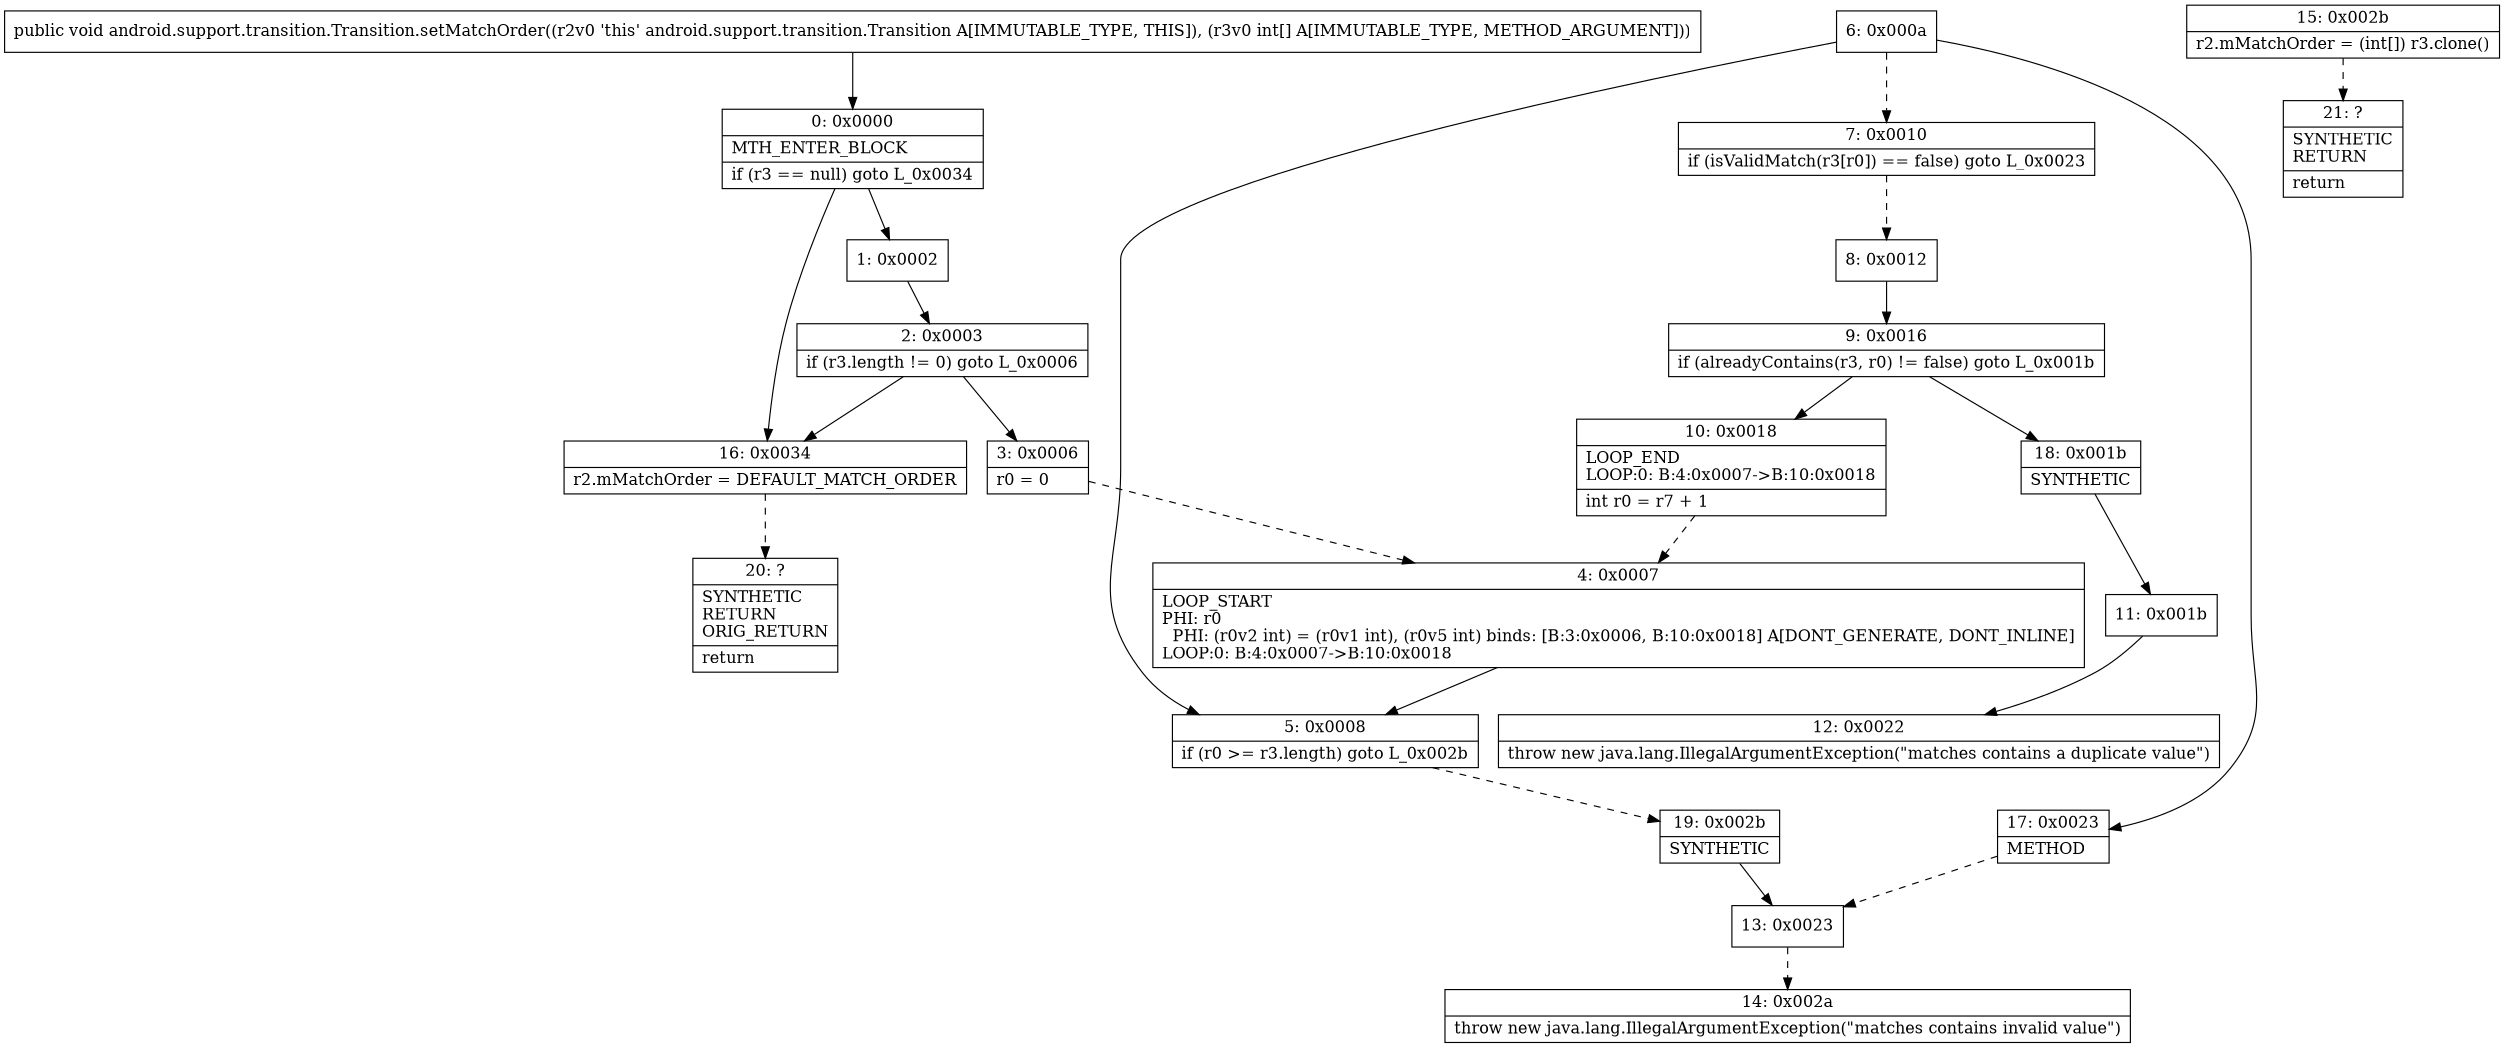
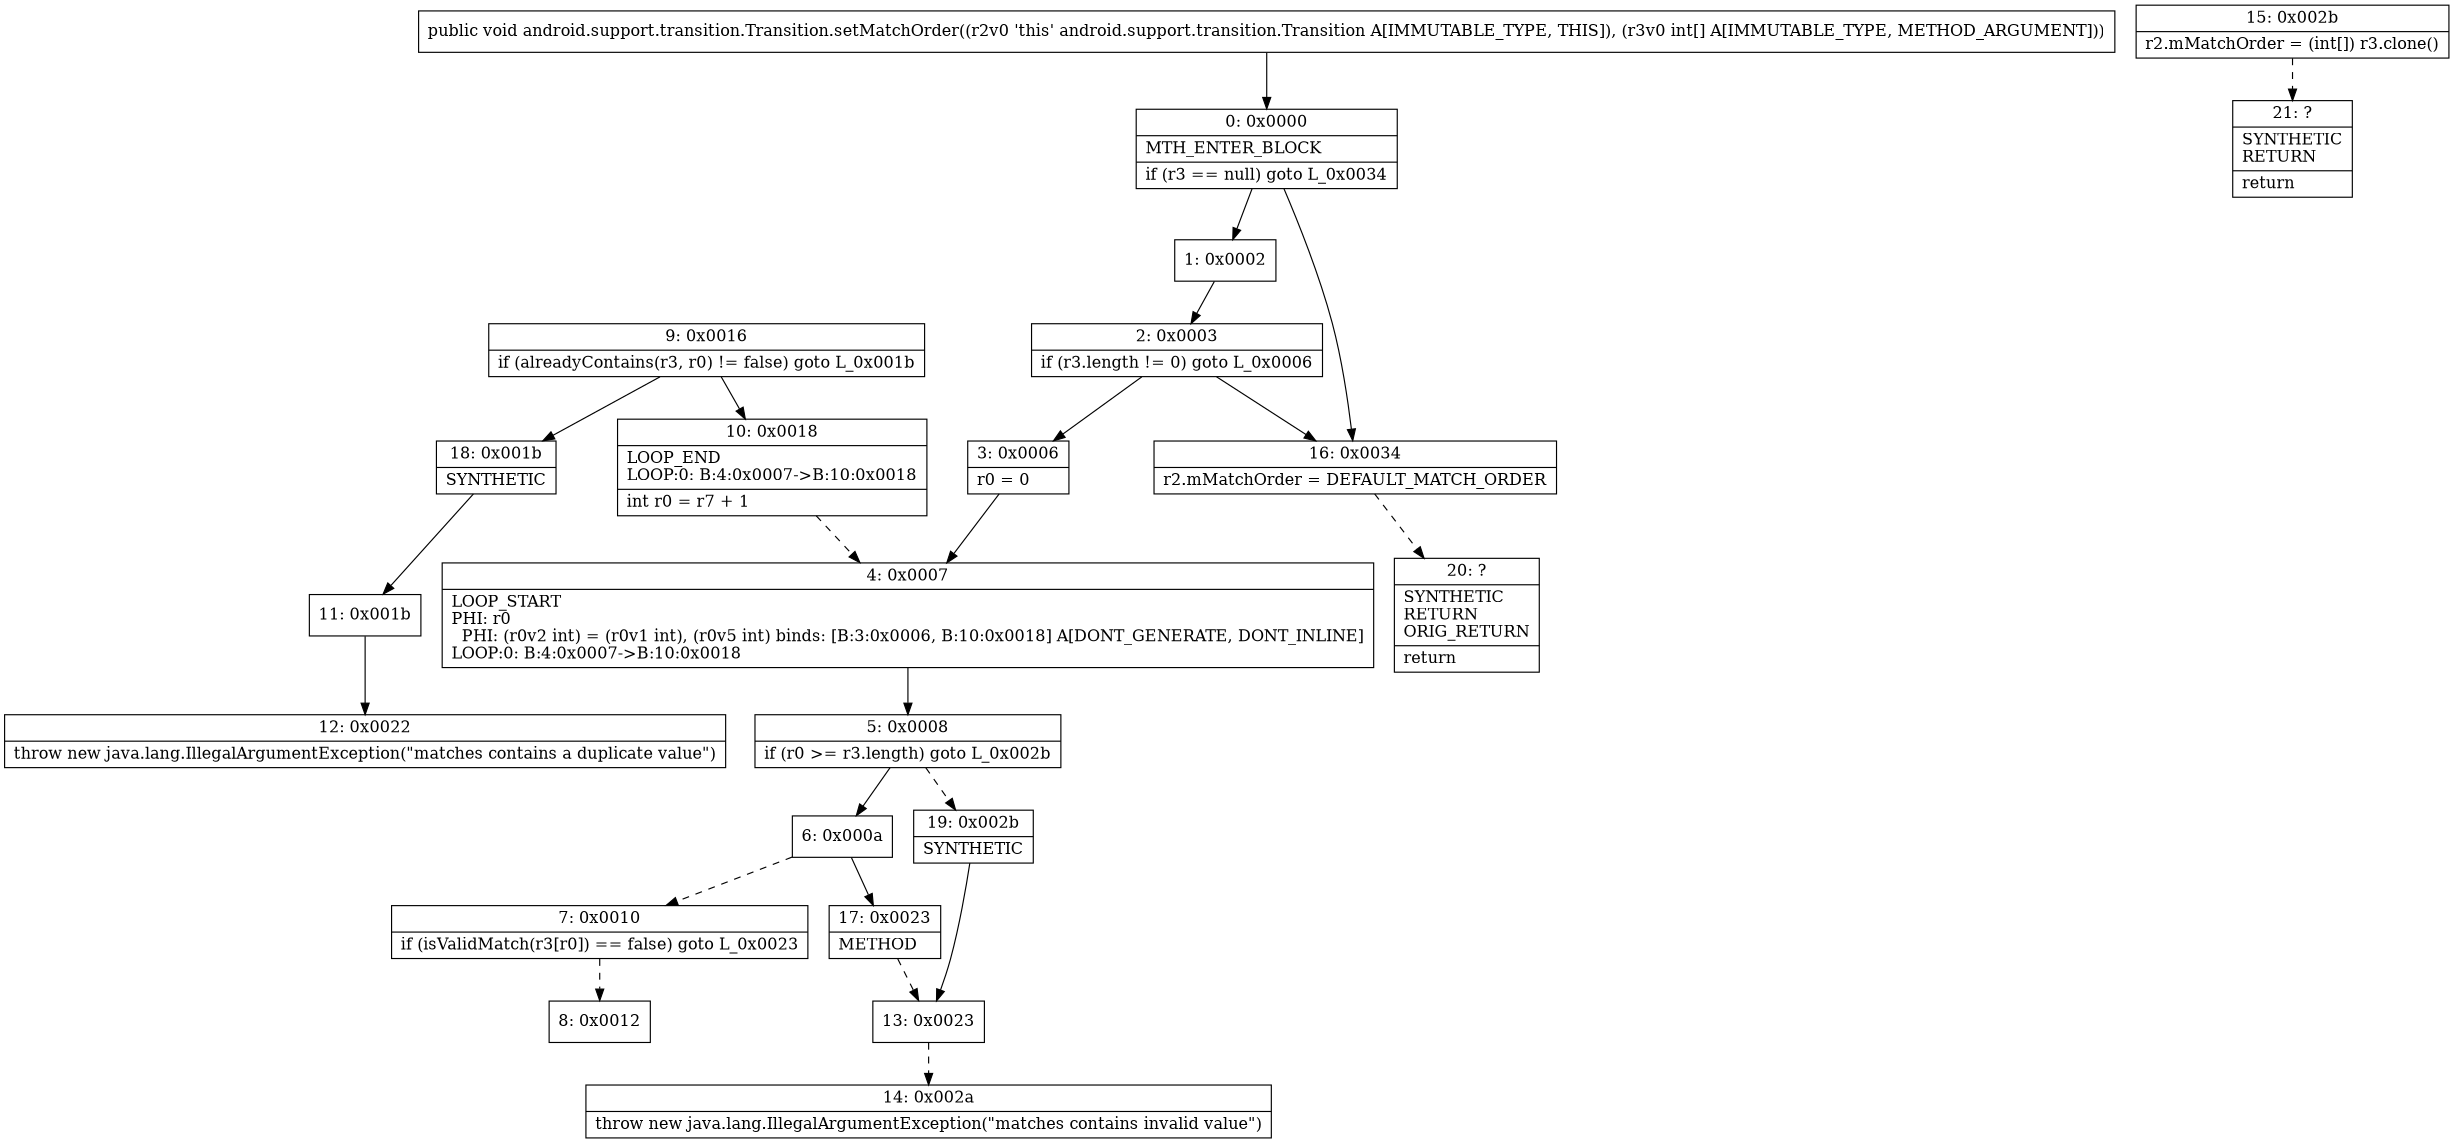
(1236, 189) -> (876, 787)
(1887, 297) -> none
(1246, 521) -> (977, 524)
